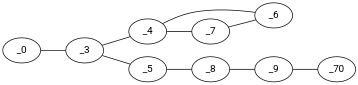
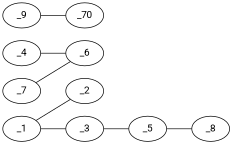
(179, 31) -> none
(116, 41) -> none
(22, 50) -> (22, 129)
(242, 69) -> none
none -> (85, 91)
